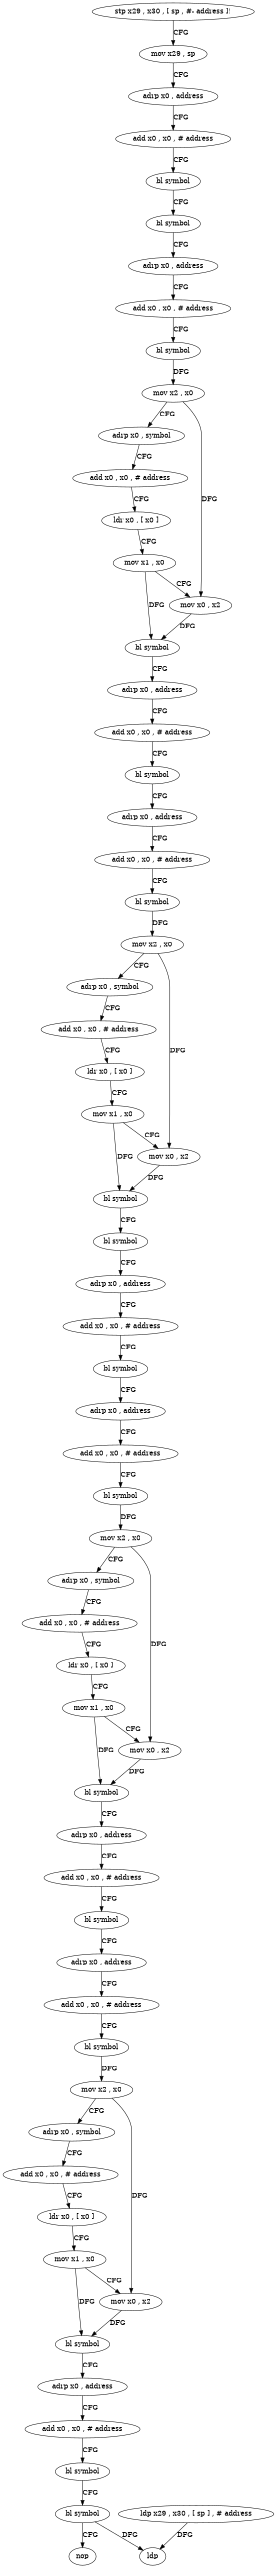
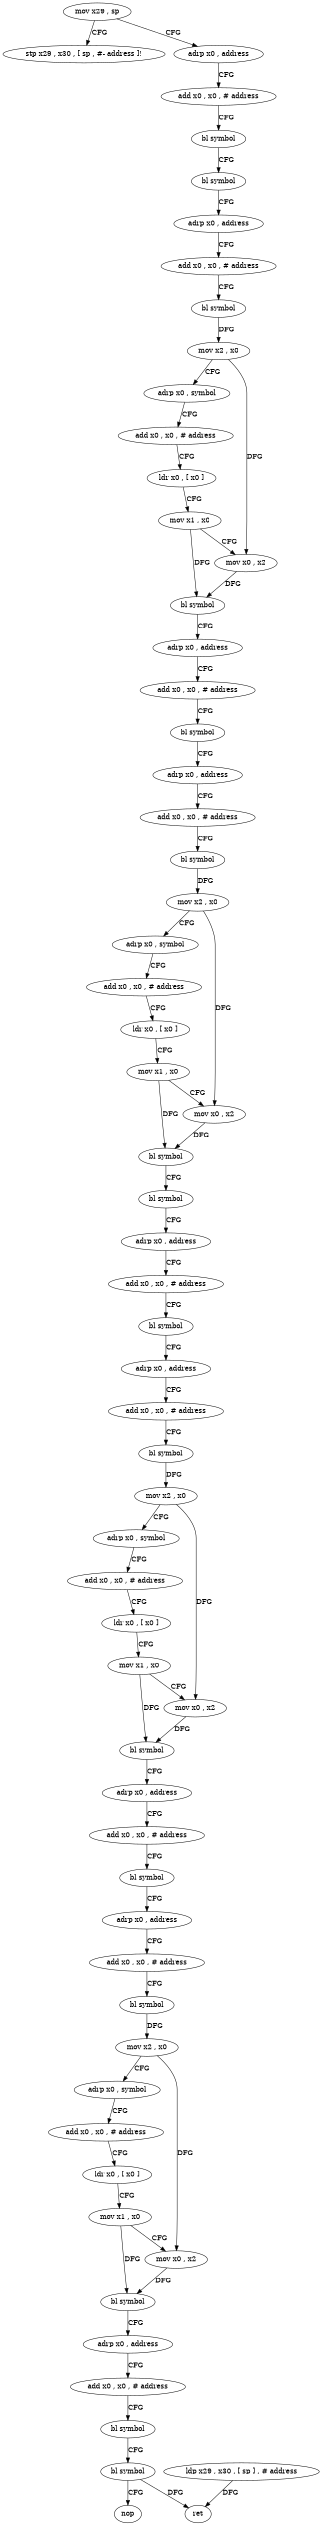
(173, 30) -> (91, 31)
(153, 2556) -> (198, 2514)
